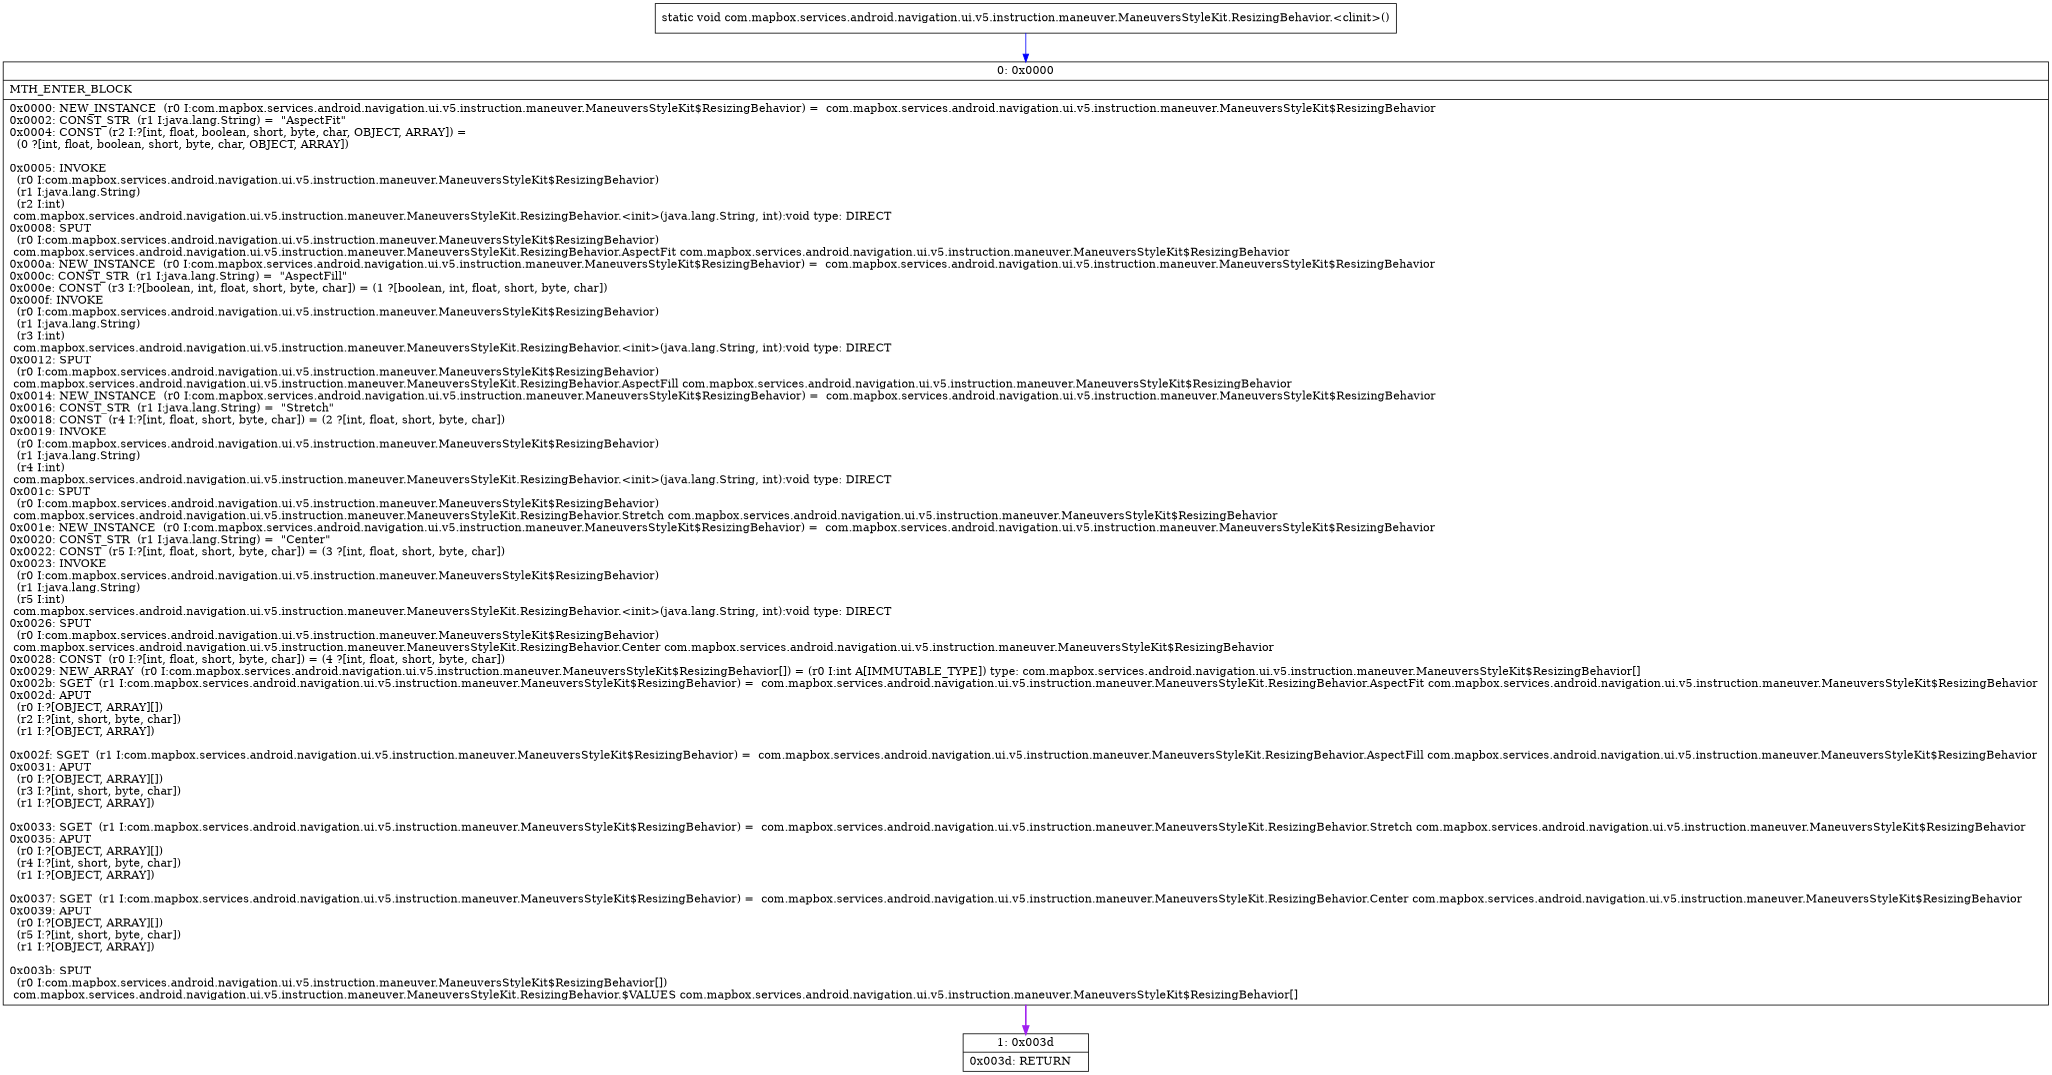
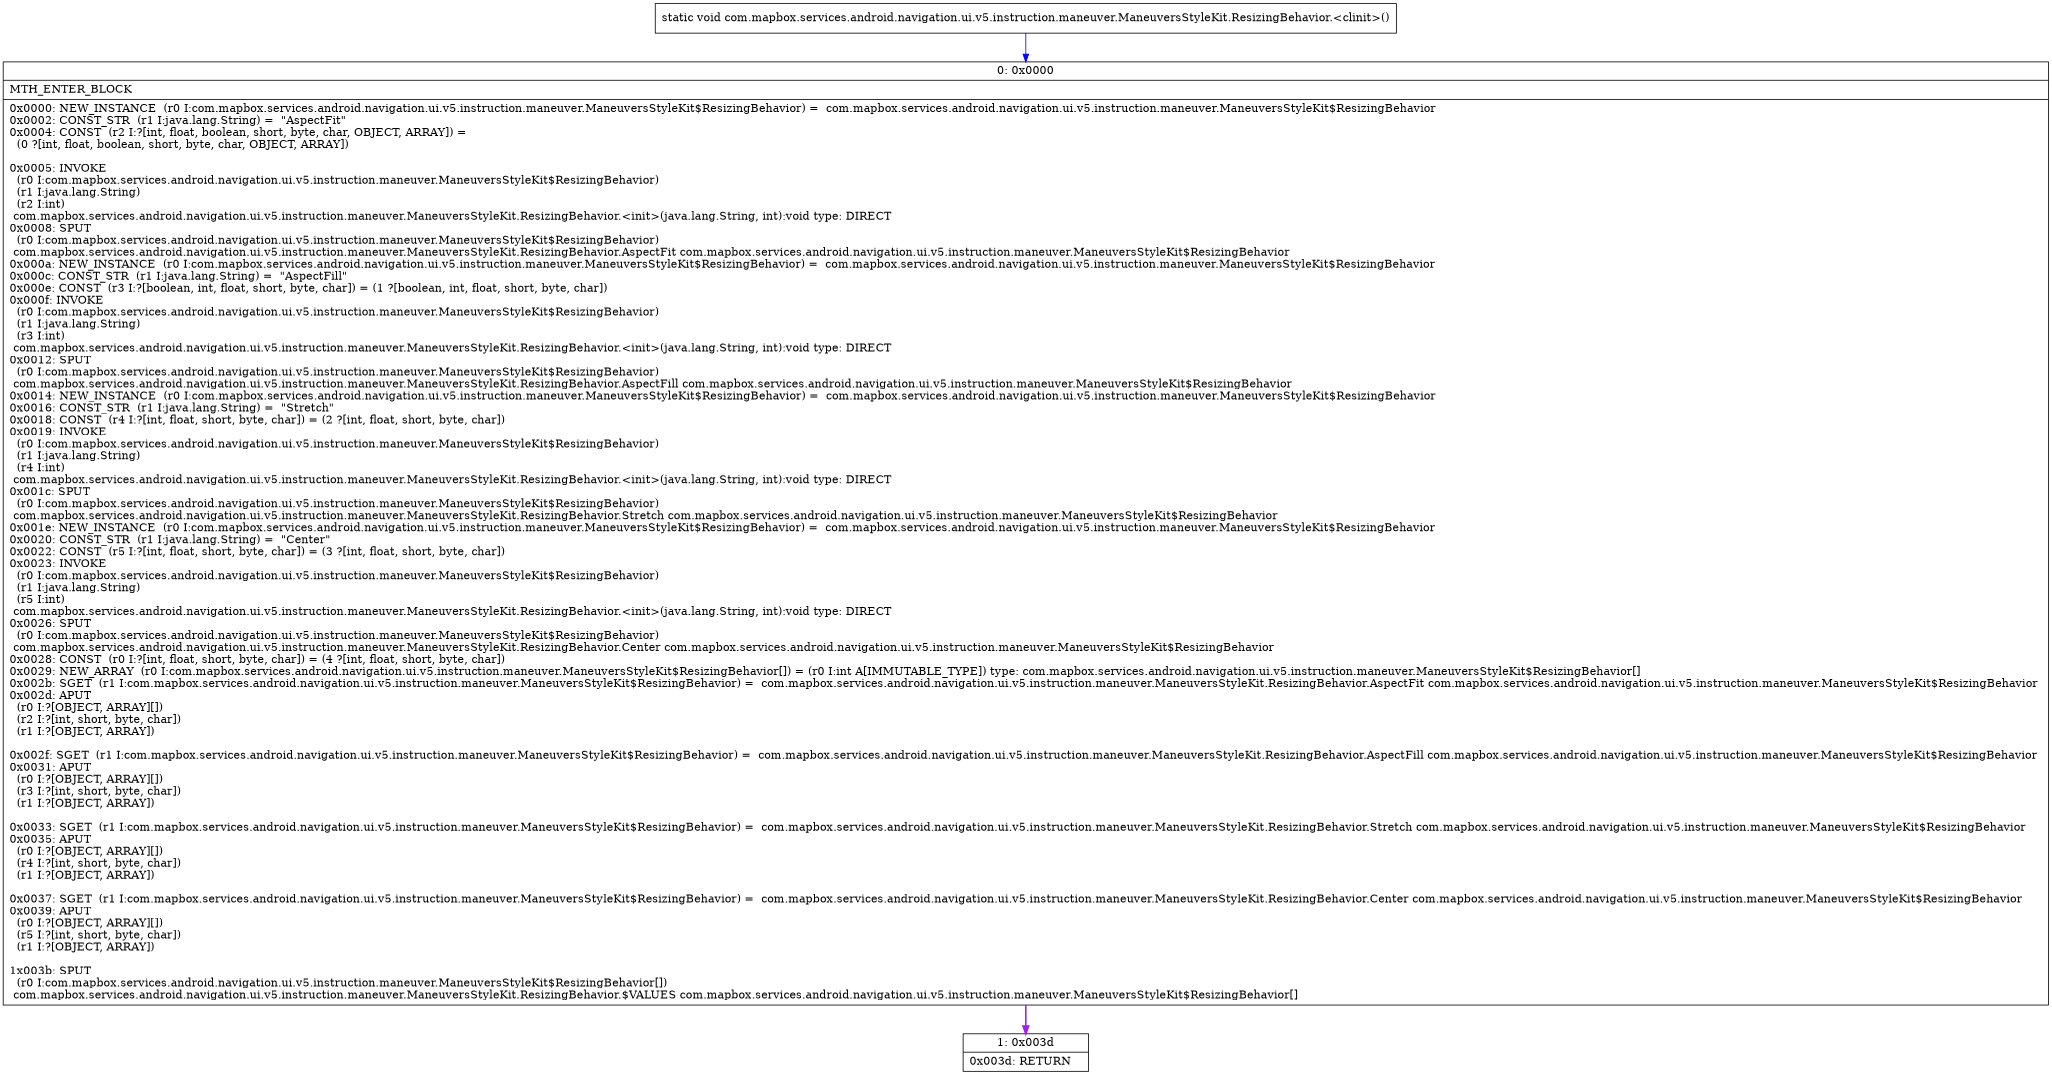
(54, 971) -> (54, 971)
